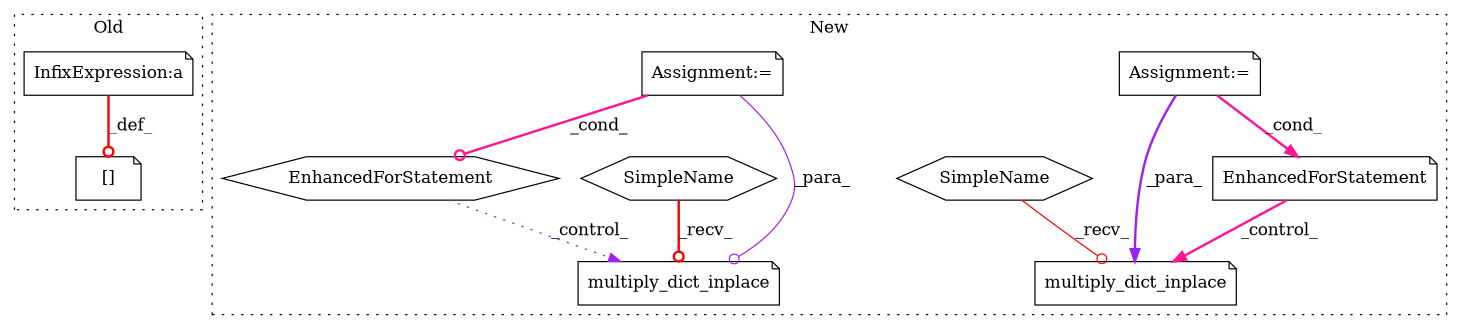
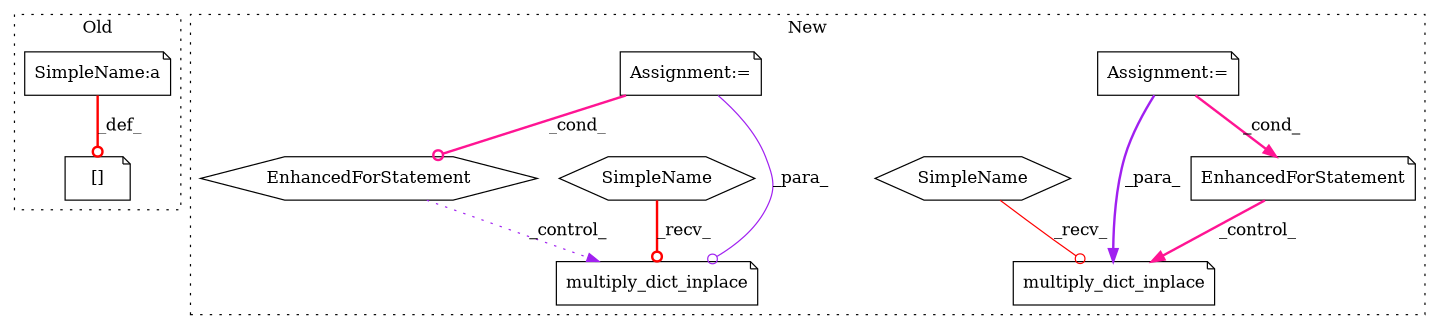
(108, 74) -> (98, 74)
